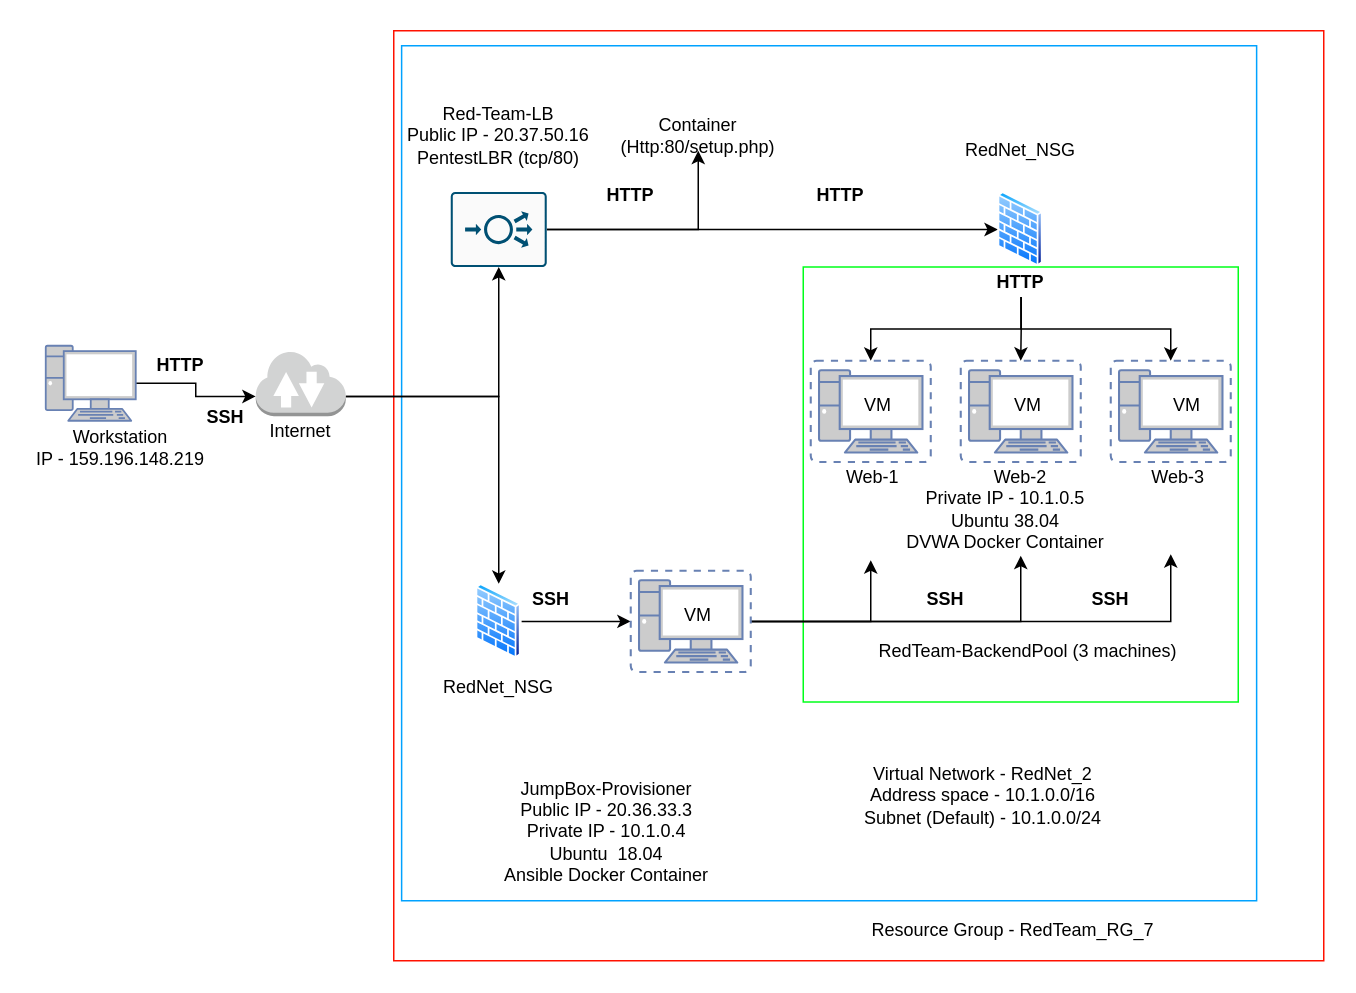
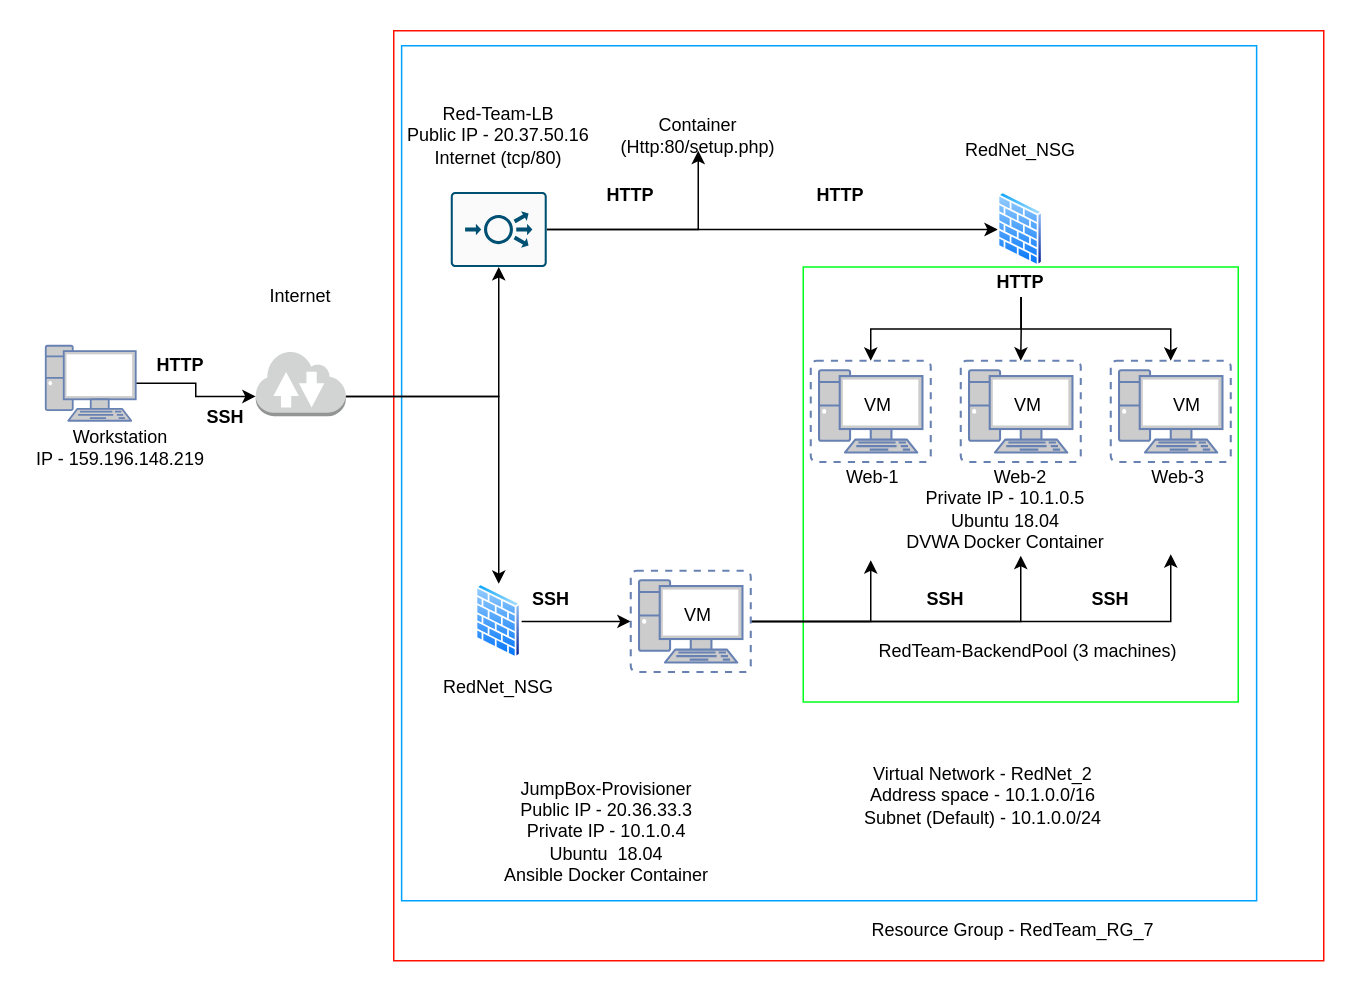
(499, 136) -> (499, 136)
(301, 431) -> (301, 296)
(1006, 509) -> (1006, 509)
